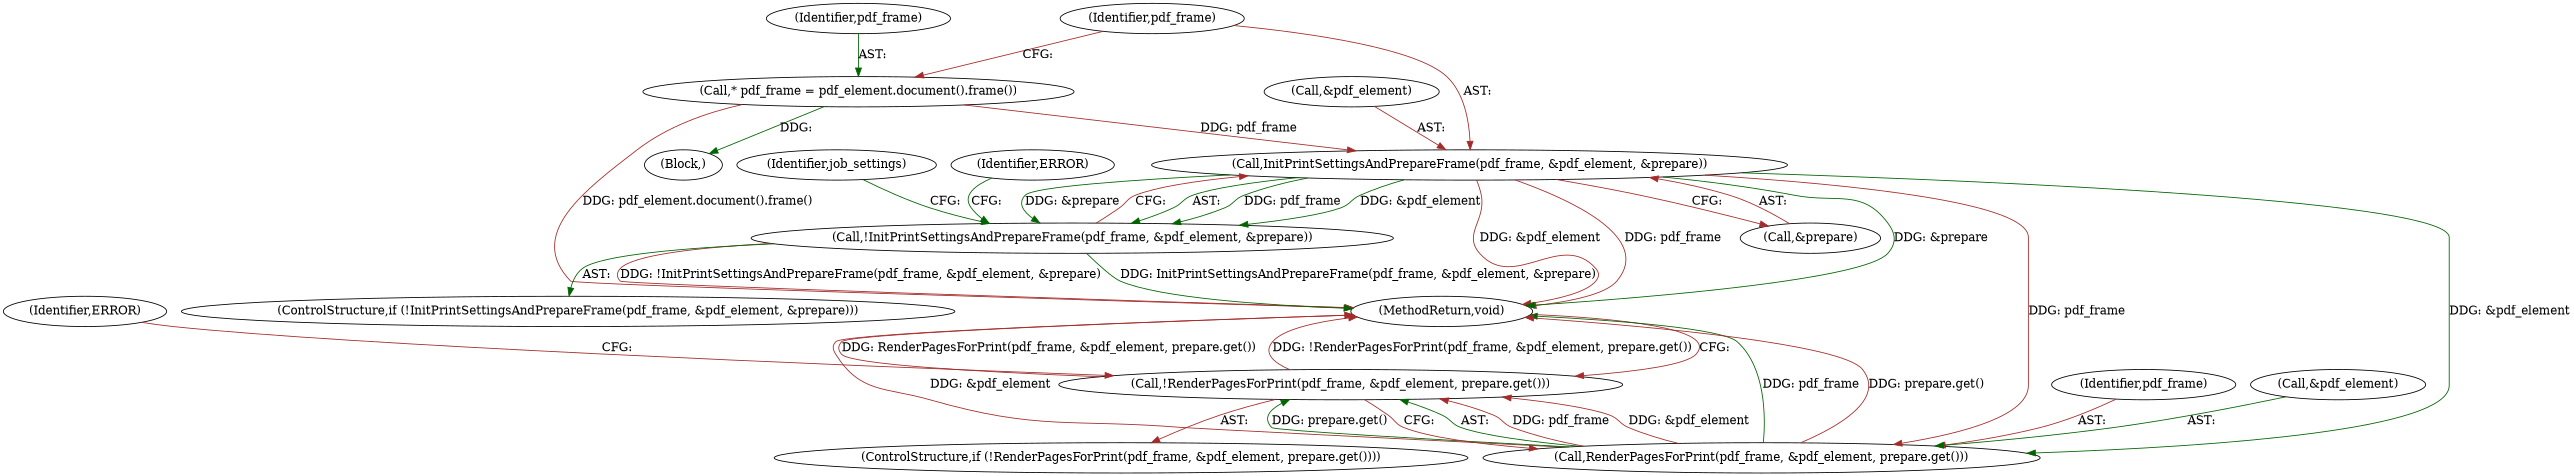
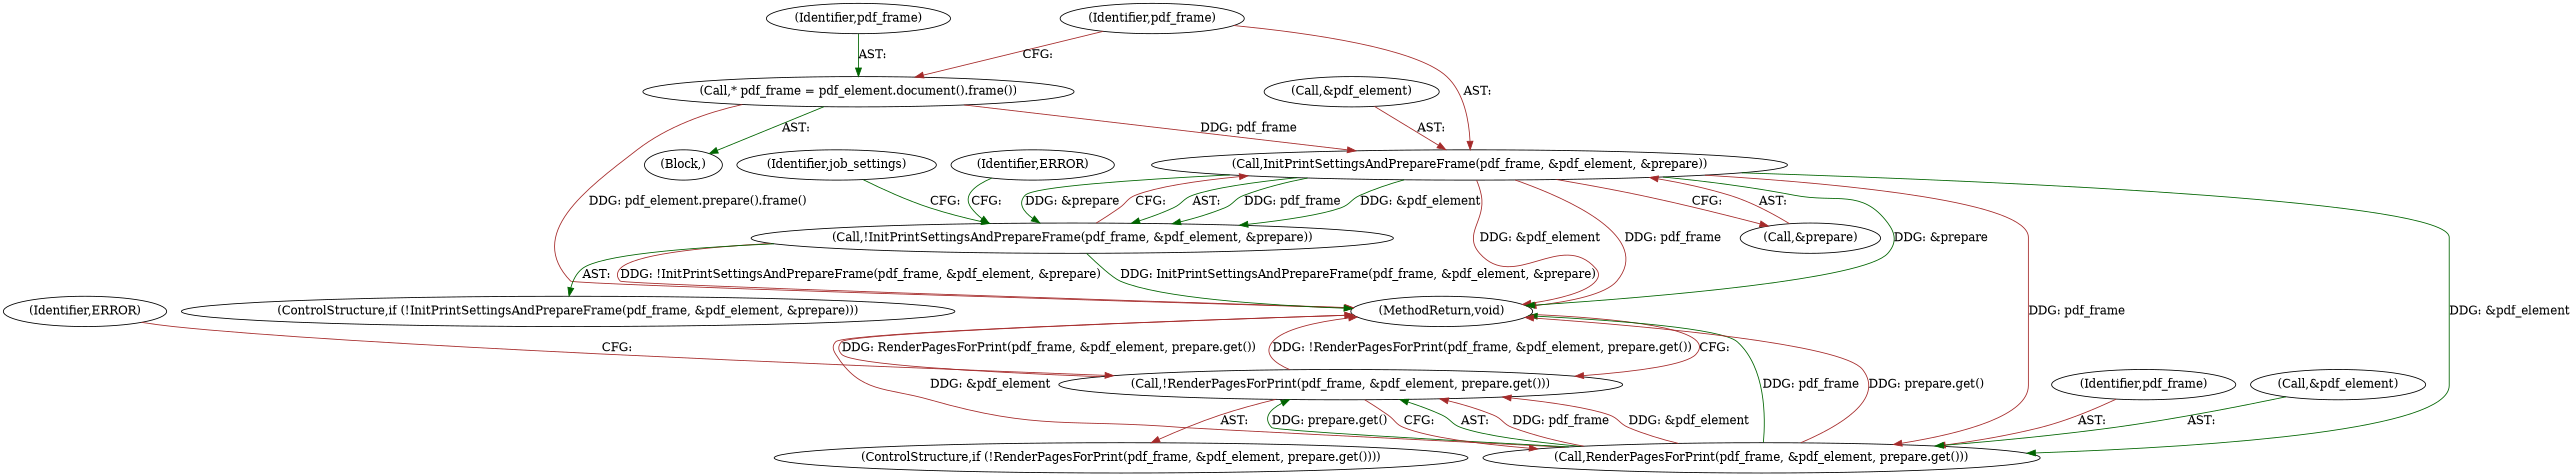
(798, 128) -> (798, 128)
(698, 202) -> (698, 202)
